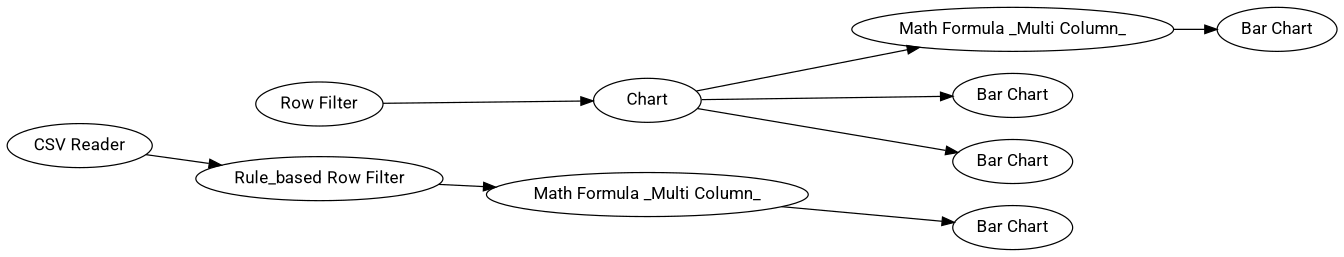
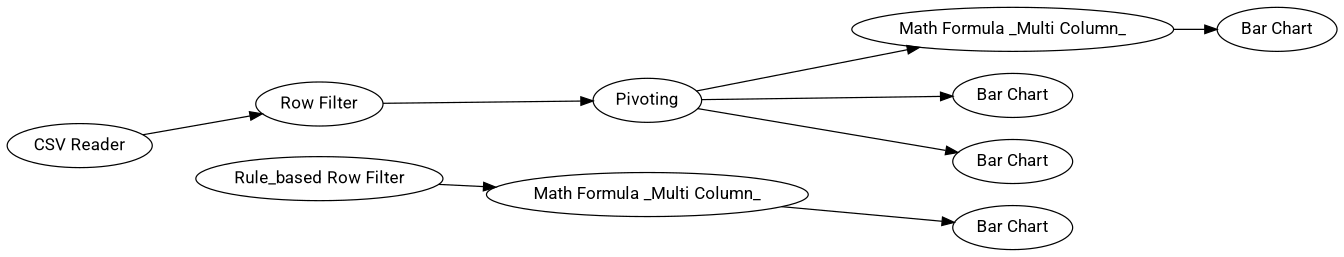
(647, 100) -> (647, 100)
(177, 159) -> (197, 125)
